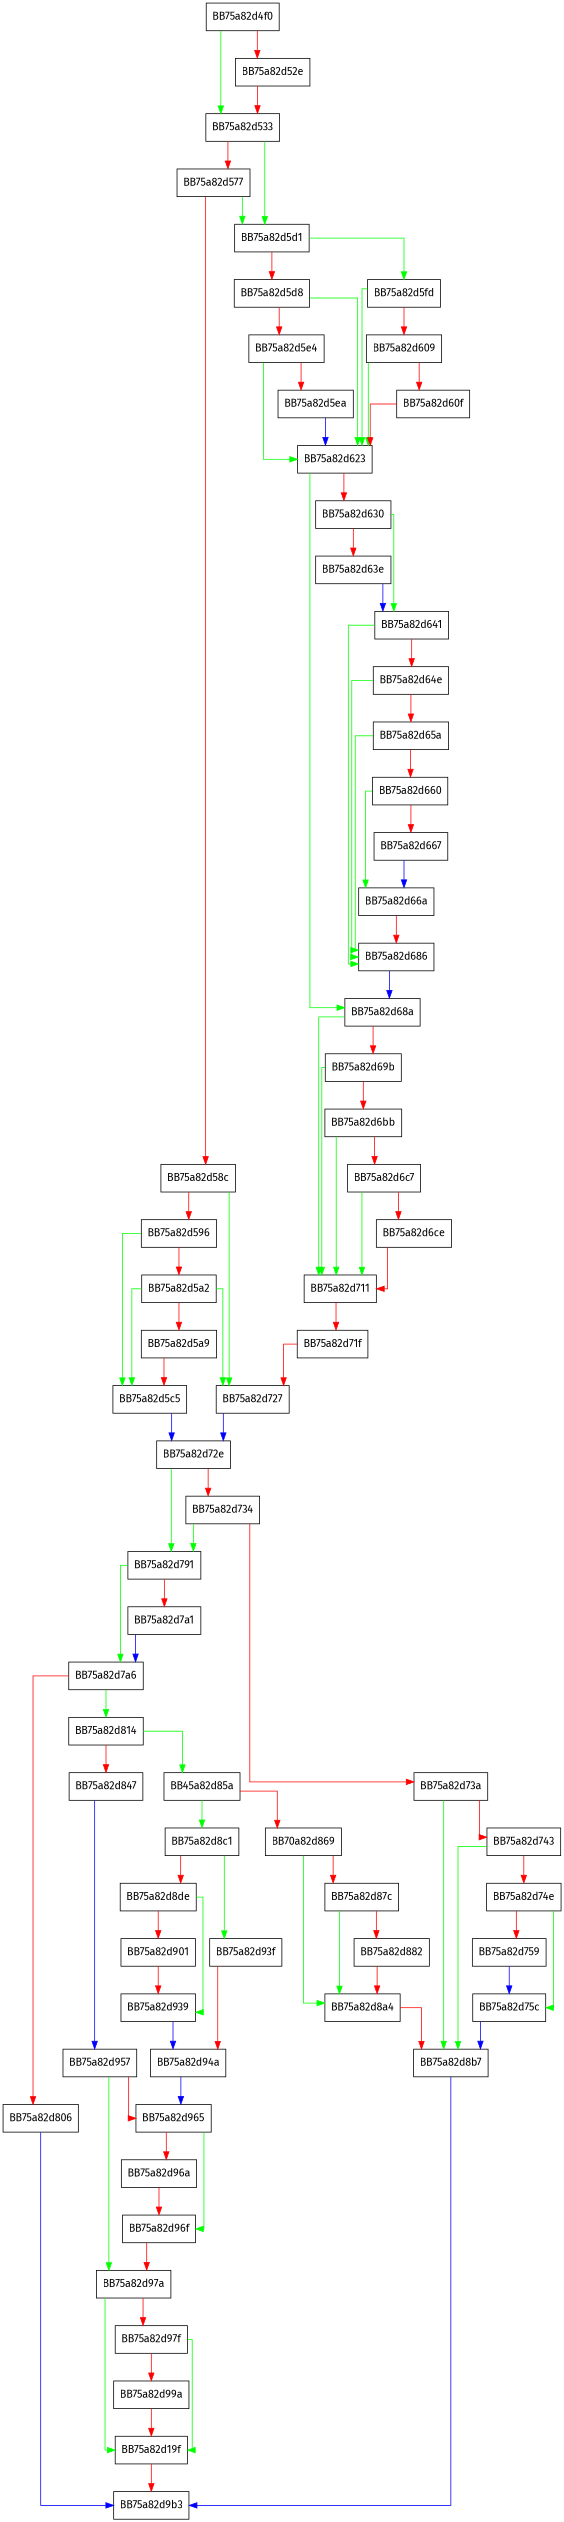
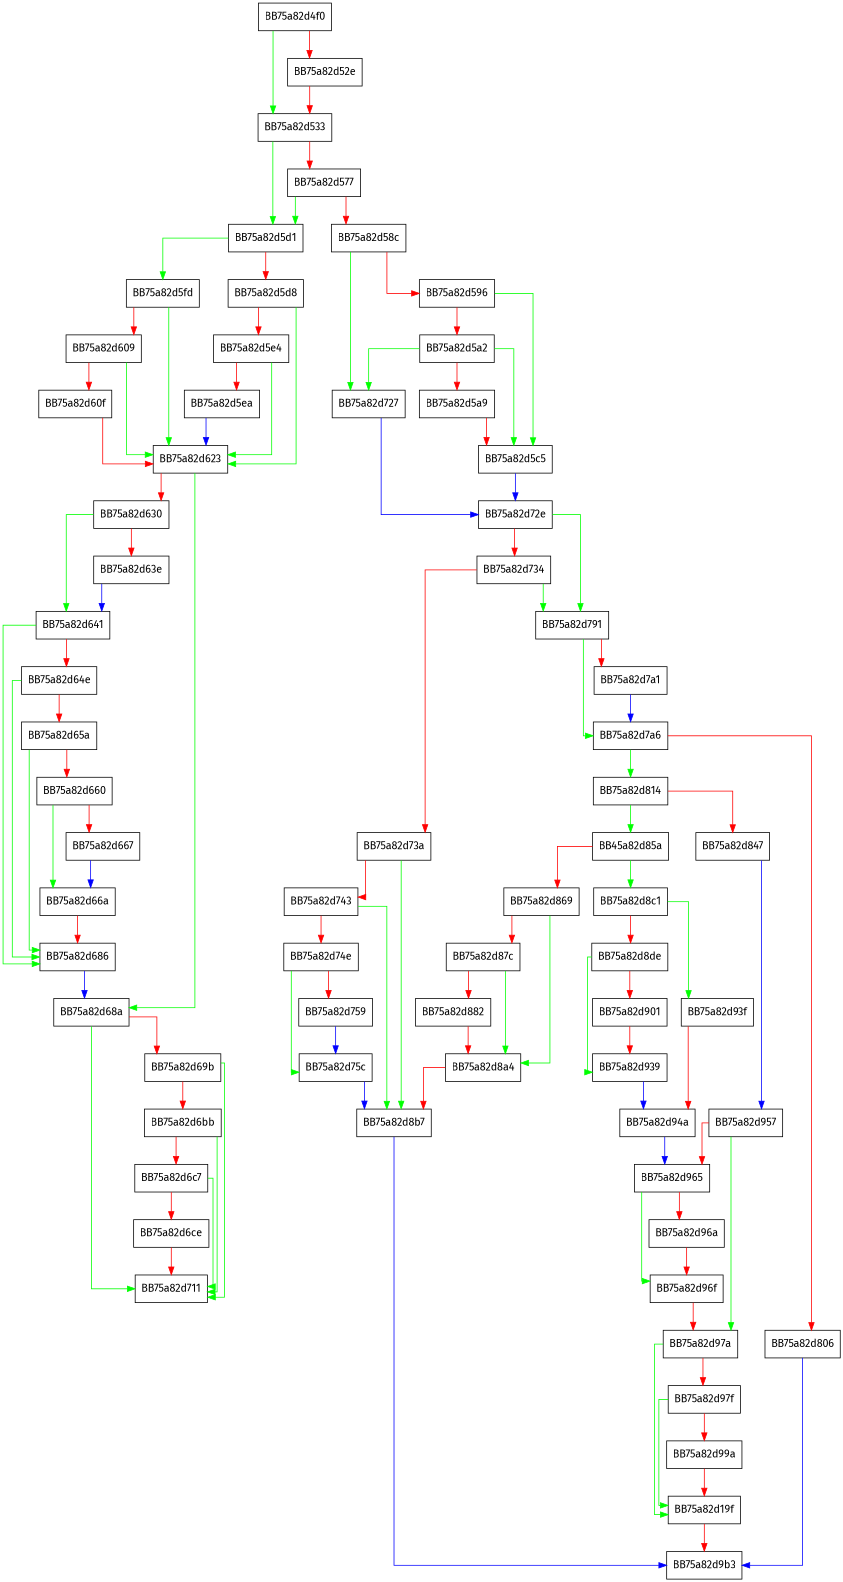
(333, 1344) -> none
(303, 1842) -> (541, 902)
